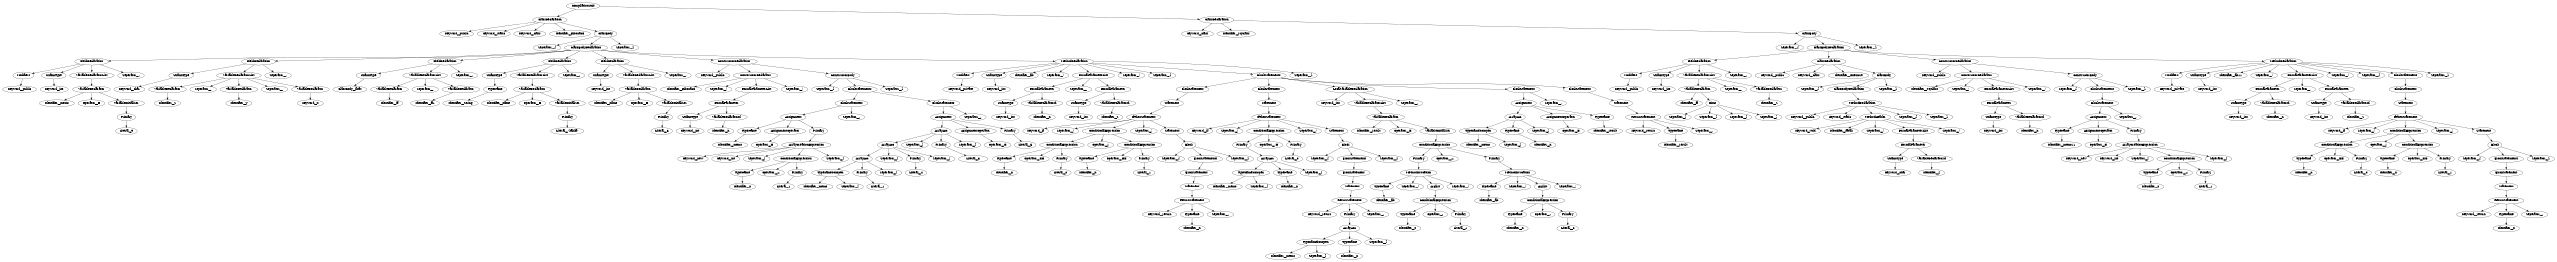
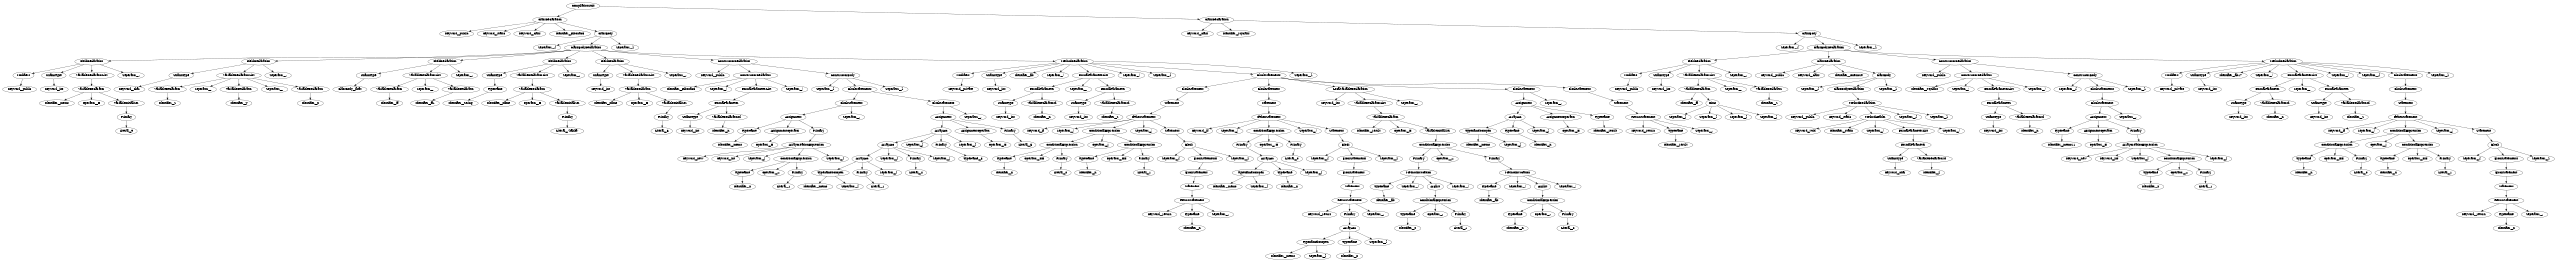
(2231, 75) -> (2231, 75)
(310, 103) -> (310, 103)
(1841, 131) -> (1841, 131)
(973, 159) -> (973, 159)
